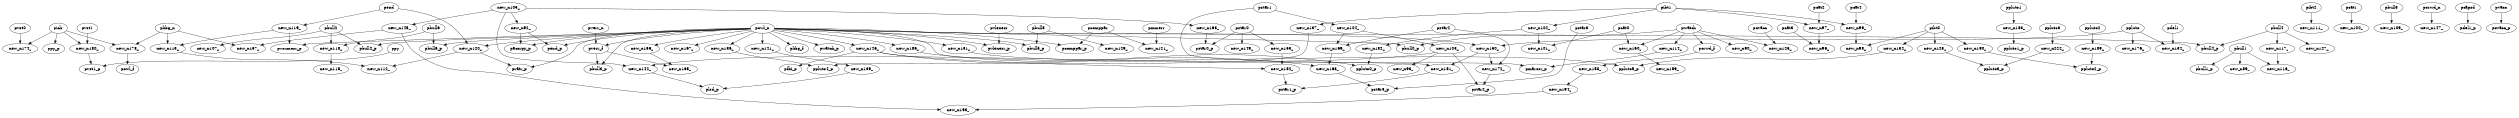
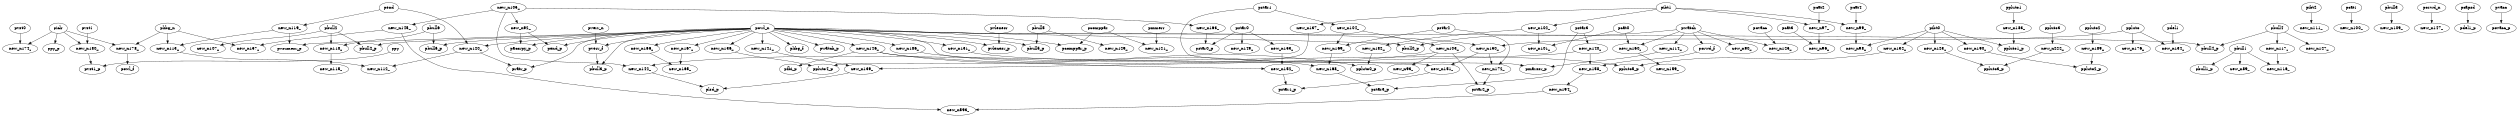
none -> (1966, 36)
none -> (1590, 49)
(635, 58) -> (681, 58)
(958, 110) -> (958, 110)
